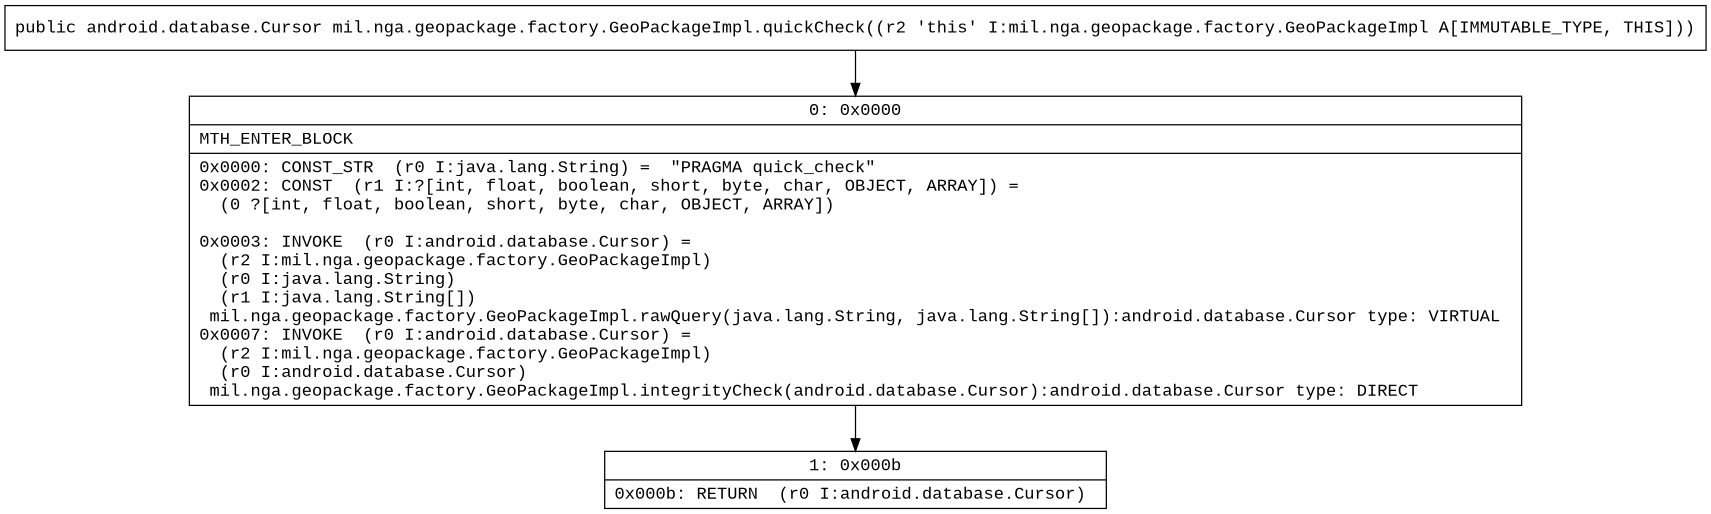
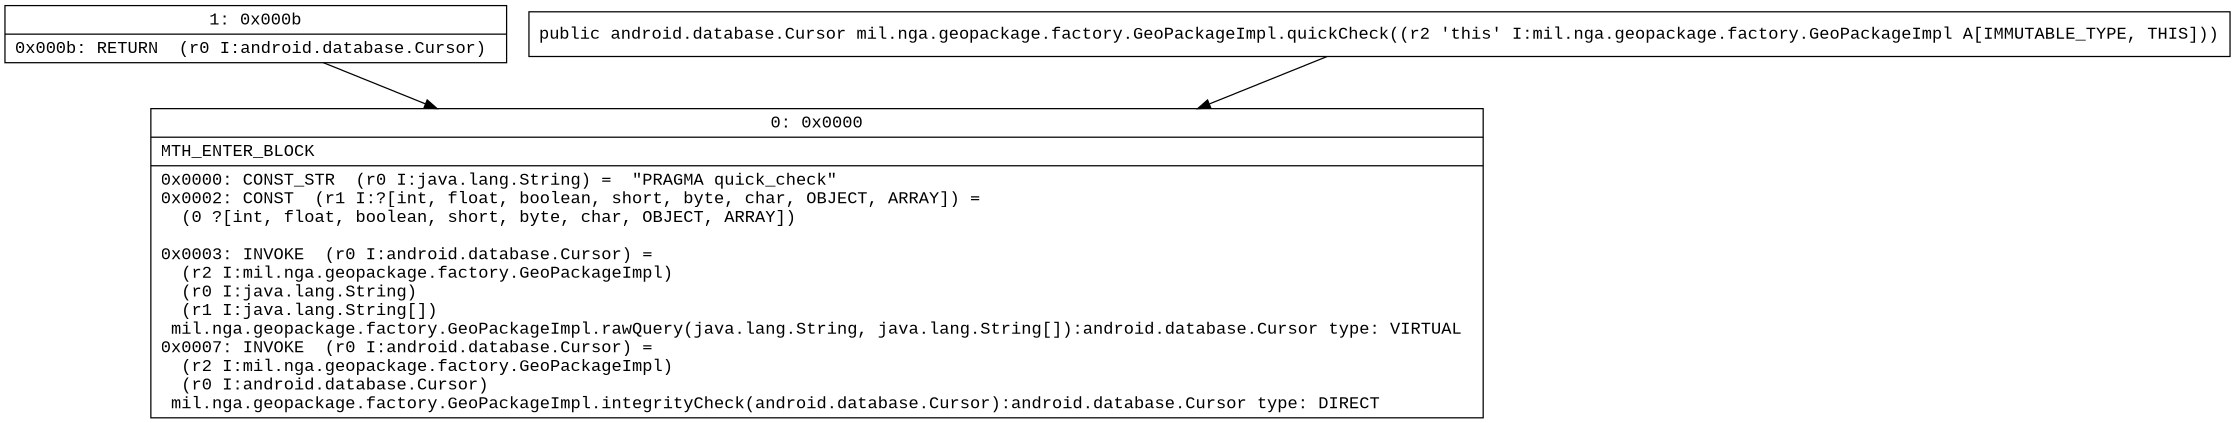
(856, 422) -> (375, 83)
